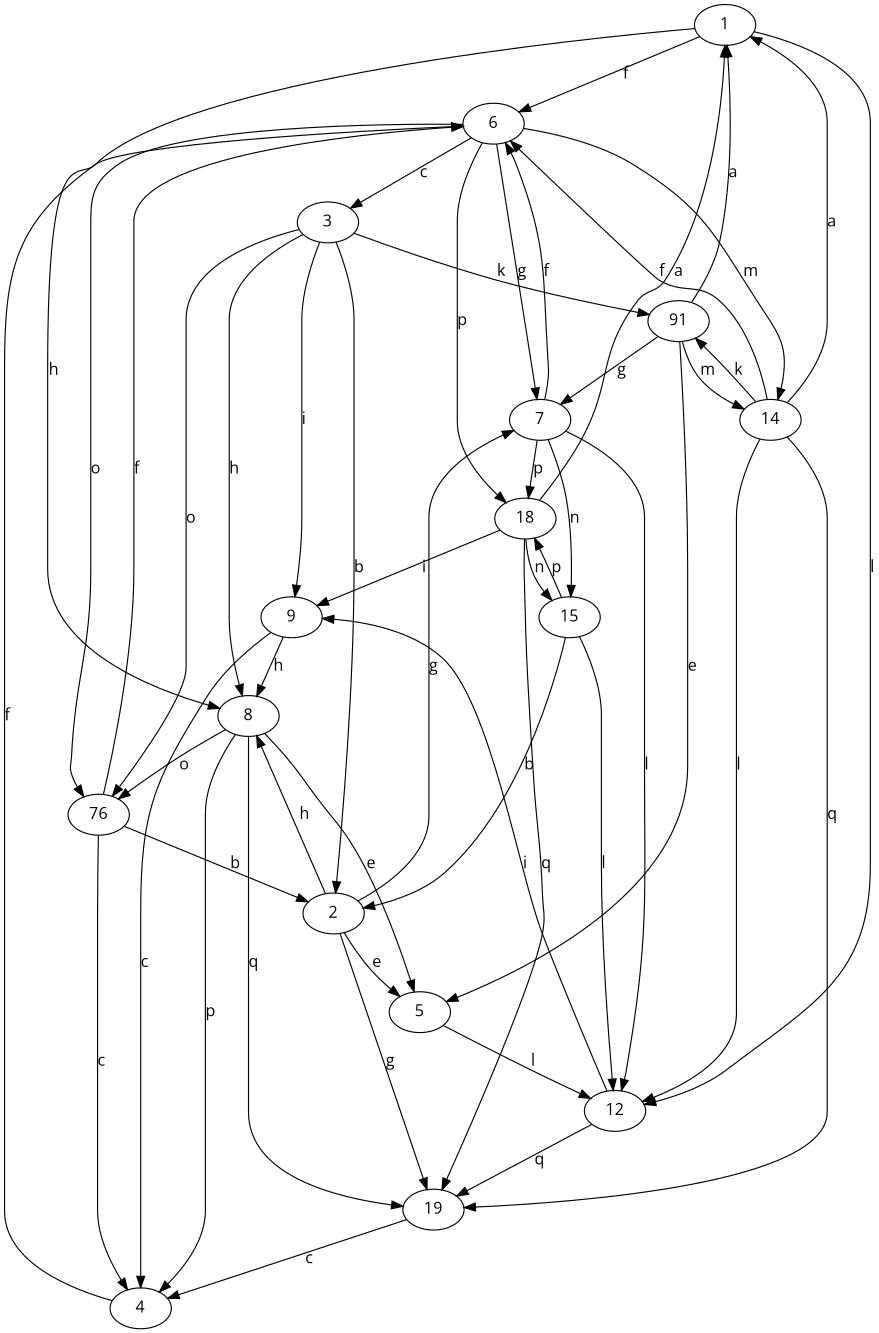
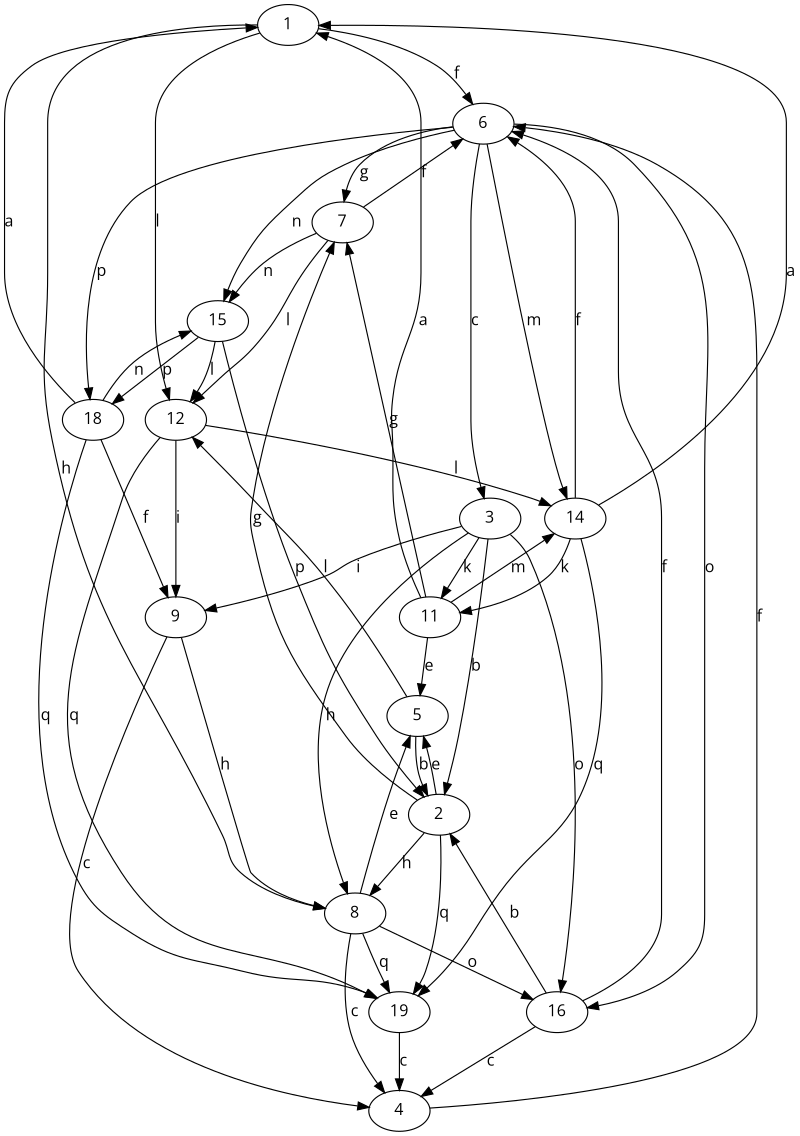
none -> (318, 179)
(679, 321) -> (430, 617)
(534, 464) -> none
(424, 568) -> (146, 519)
none -> (417, 762)
(529, 765) -> (300, 568)
(736, 787) -> (374, 457)
(99, 815) -> (557, 1012)
(210, 1012) -> (355, 1012)
(390, 1062) -> (444, 913)
